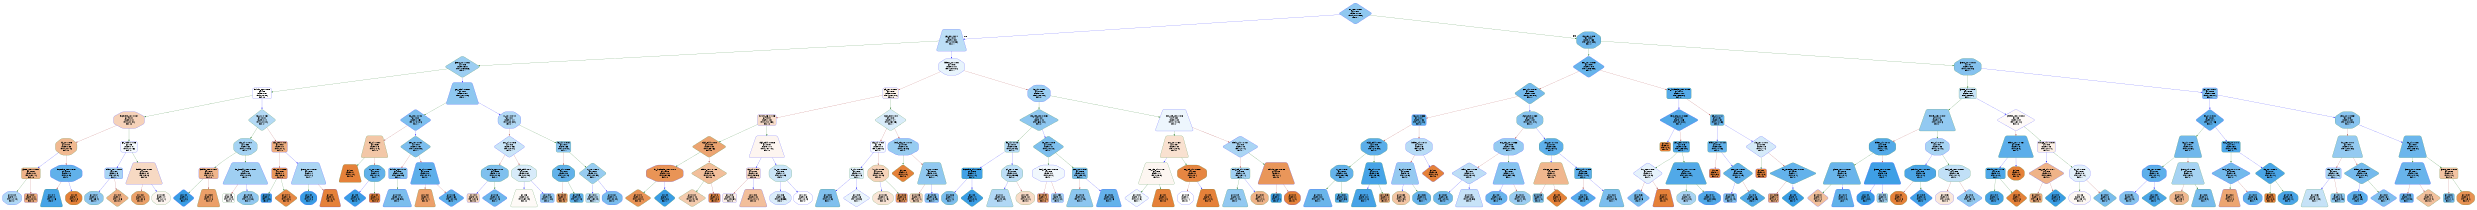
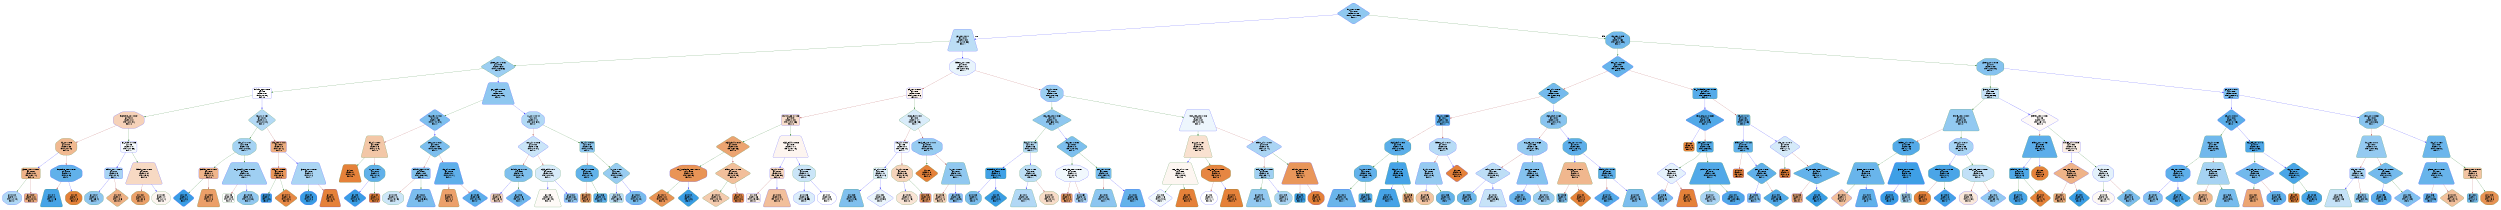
none -> (393, 198)
(1260, 198) -> (1283, 198)
